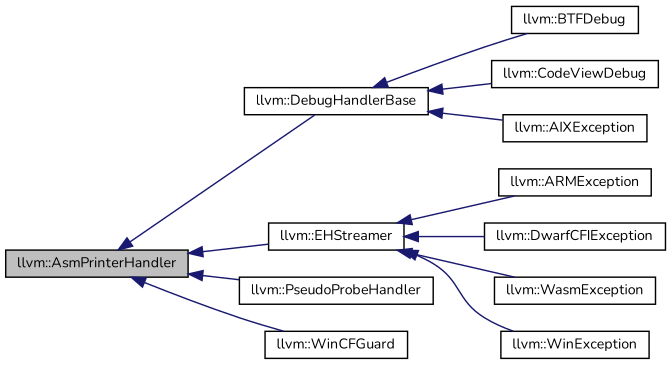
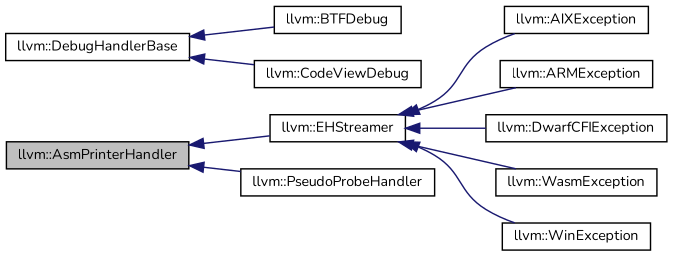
(473, 117) -> (464, 69)
(222, 178) -> none
(336, 345) -> none
